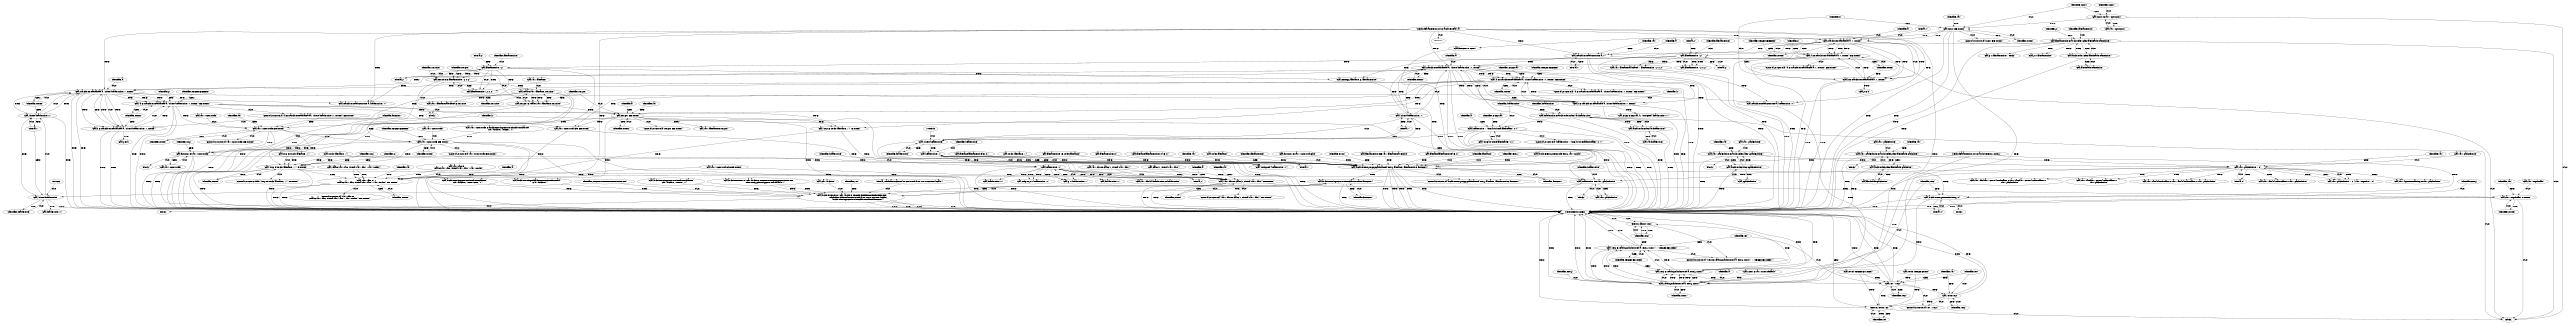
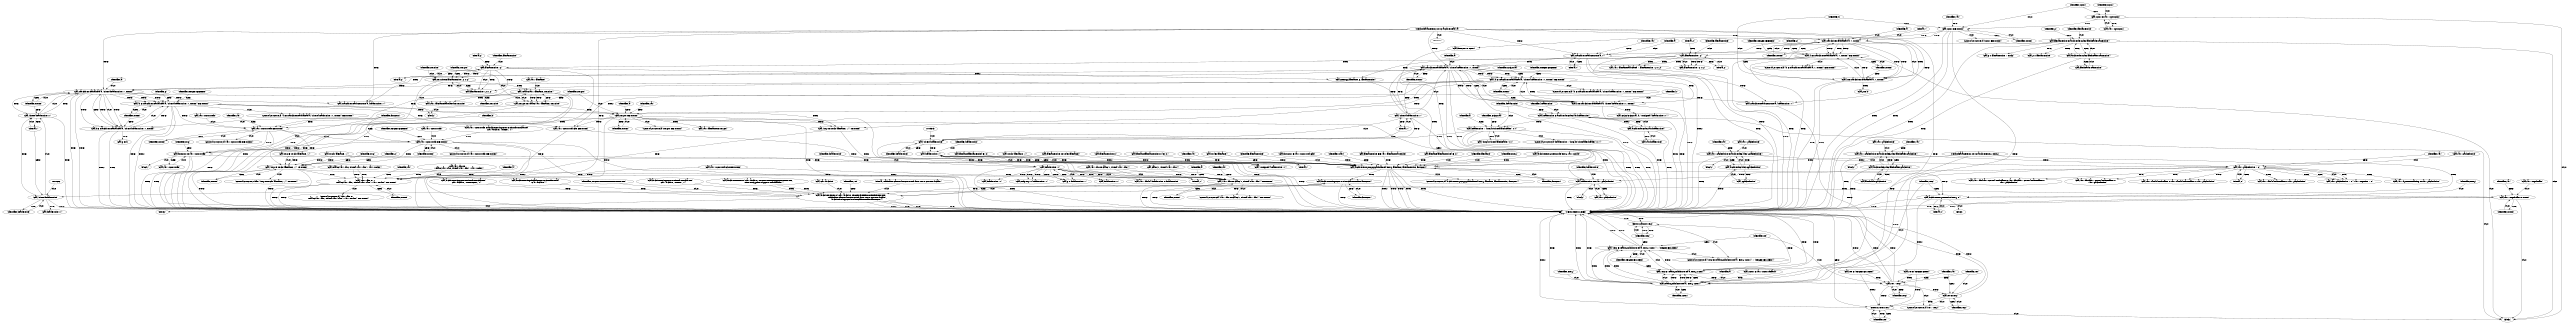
(1337, 154) -> (1336, 154)
